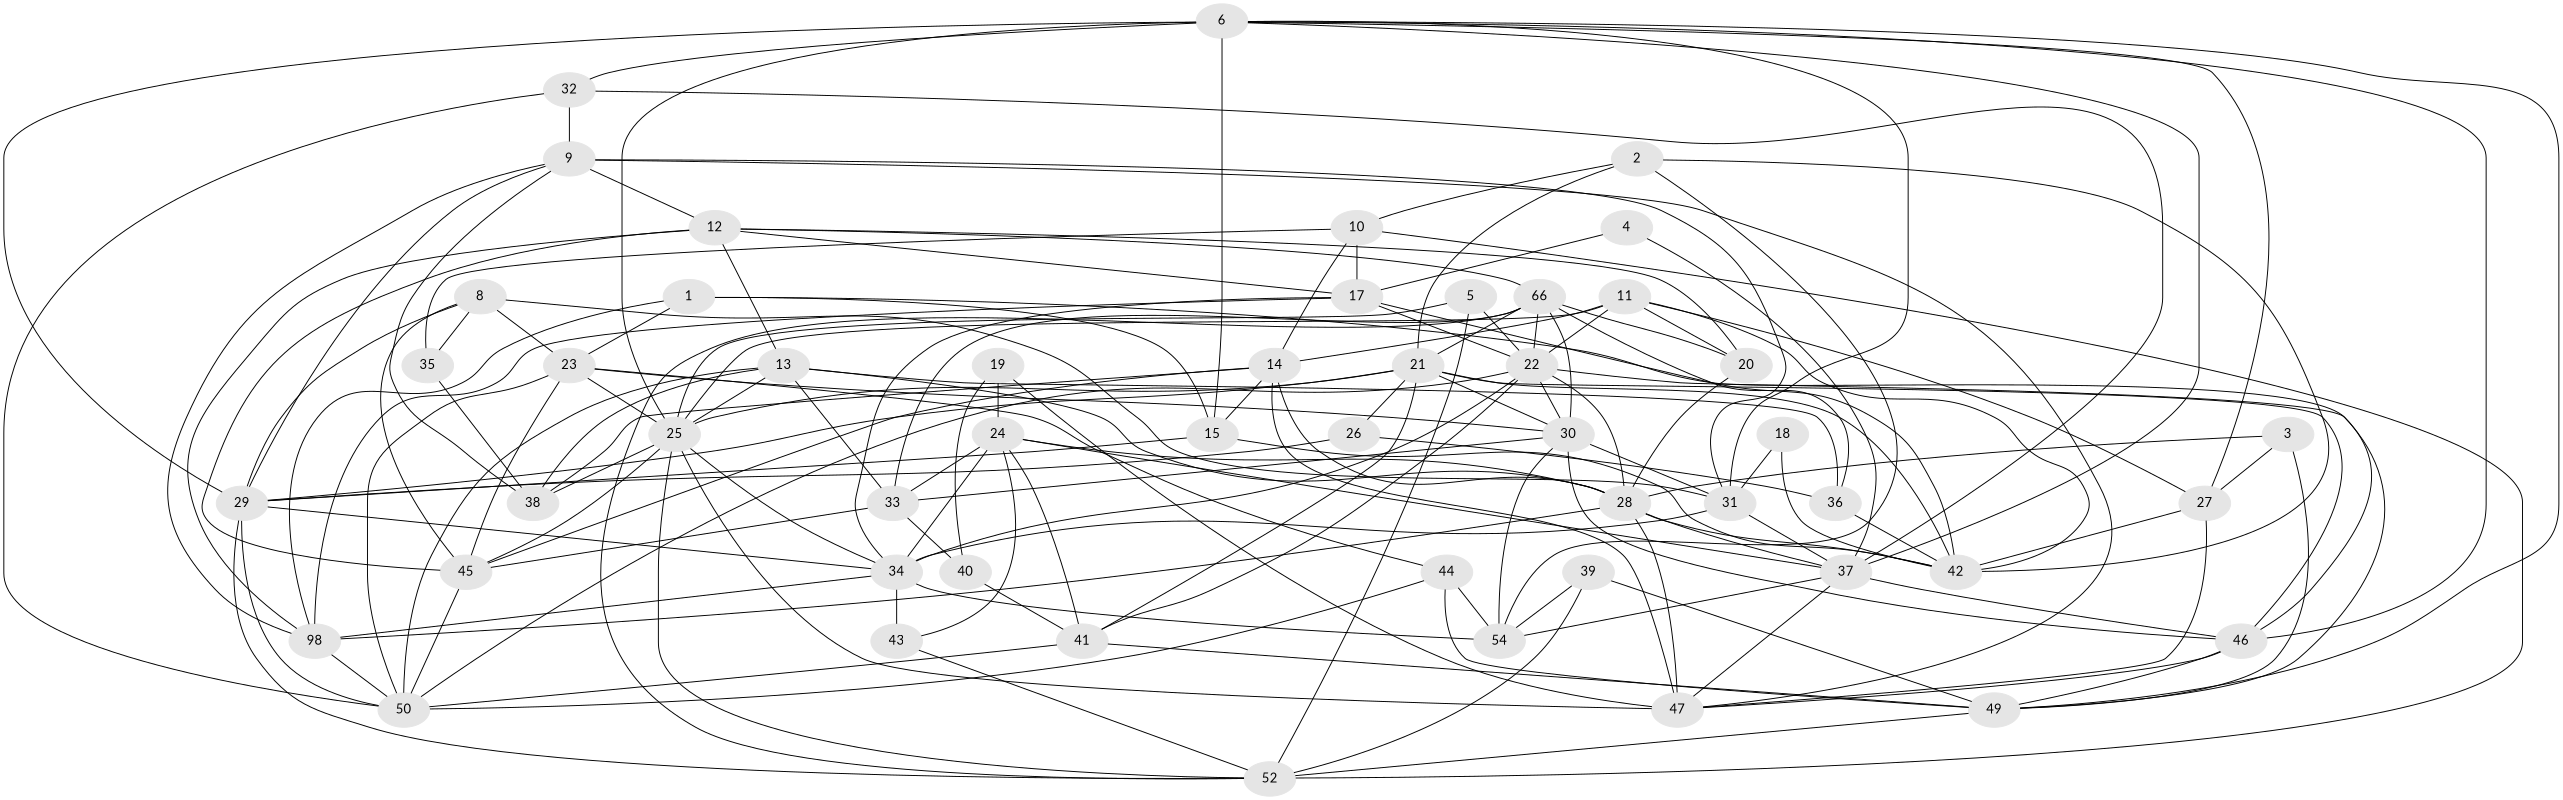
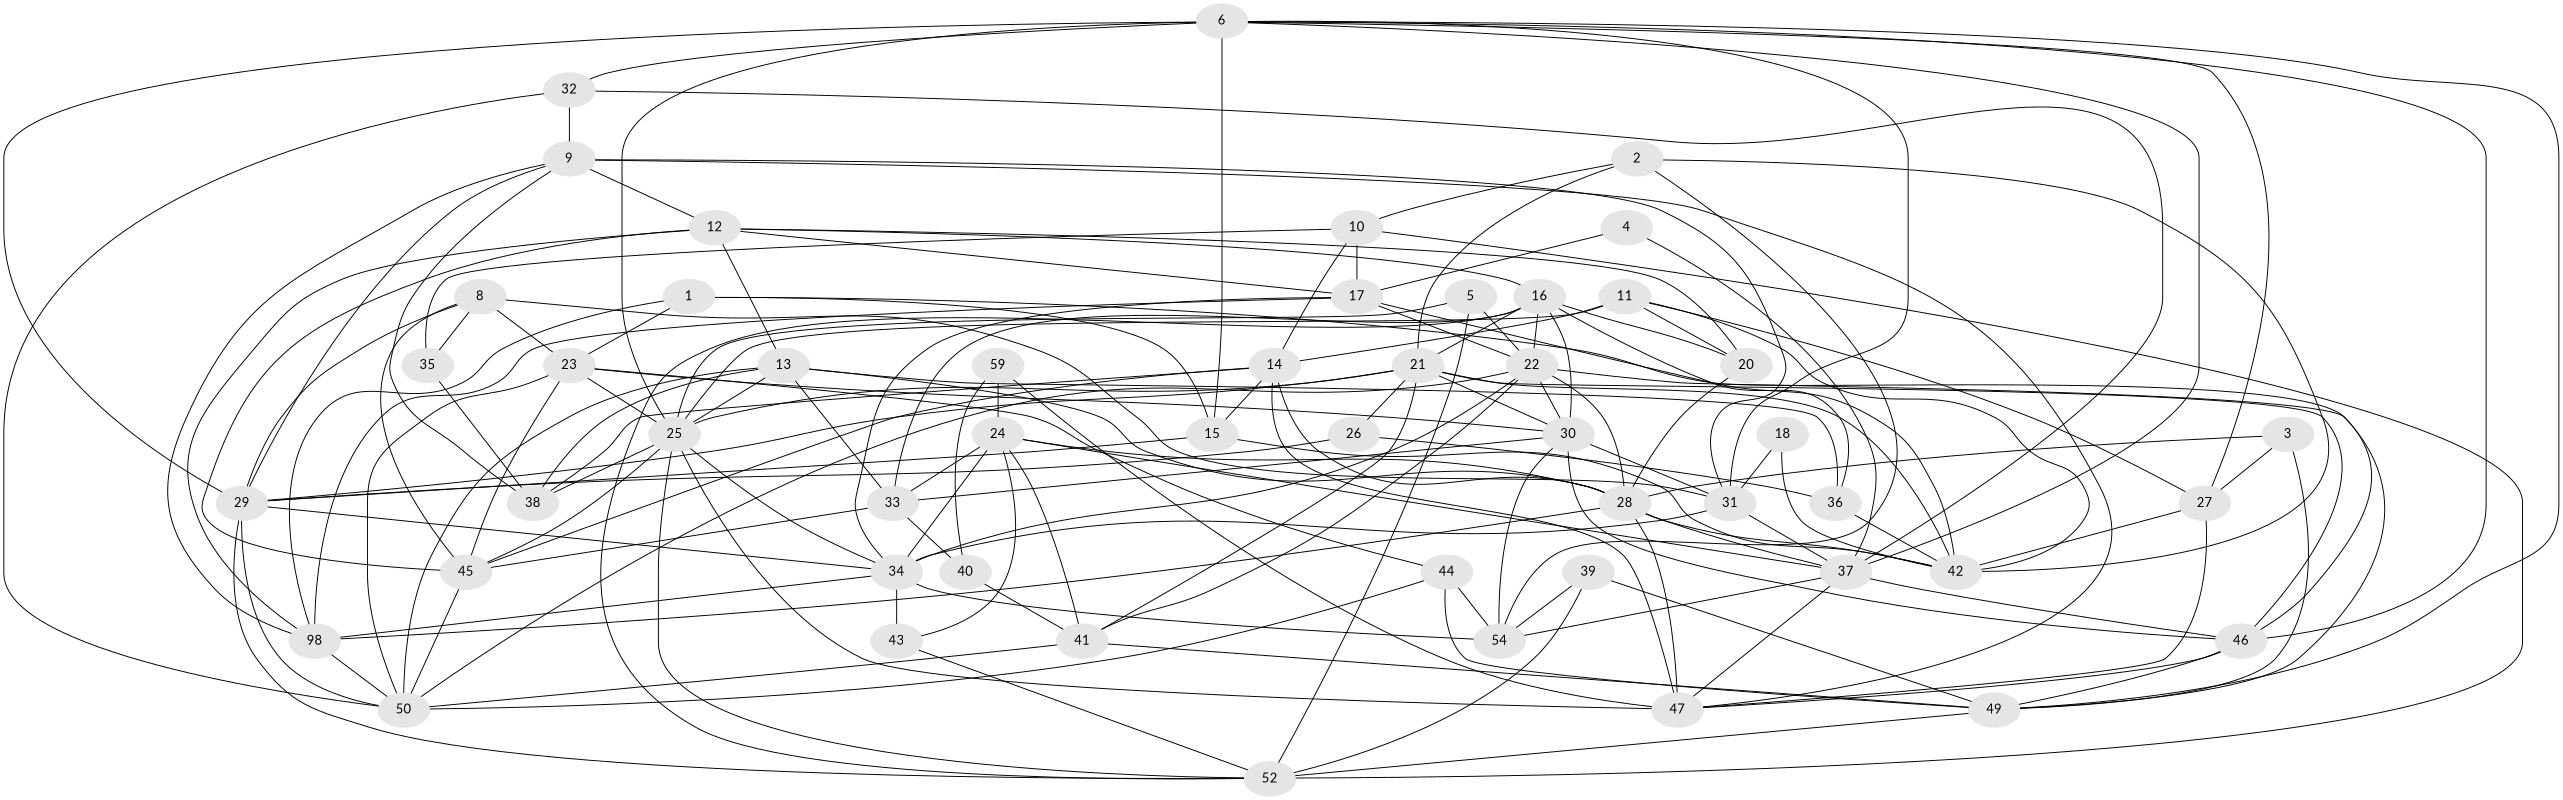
(1540, 297) -> (1540, 297)
(1578, 331) -> none
(998, 366) -> (998, 366)
